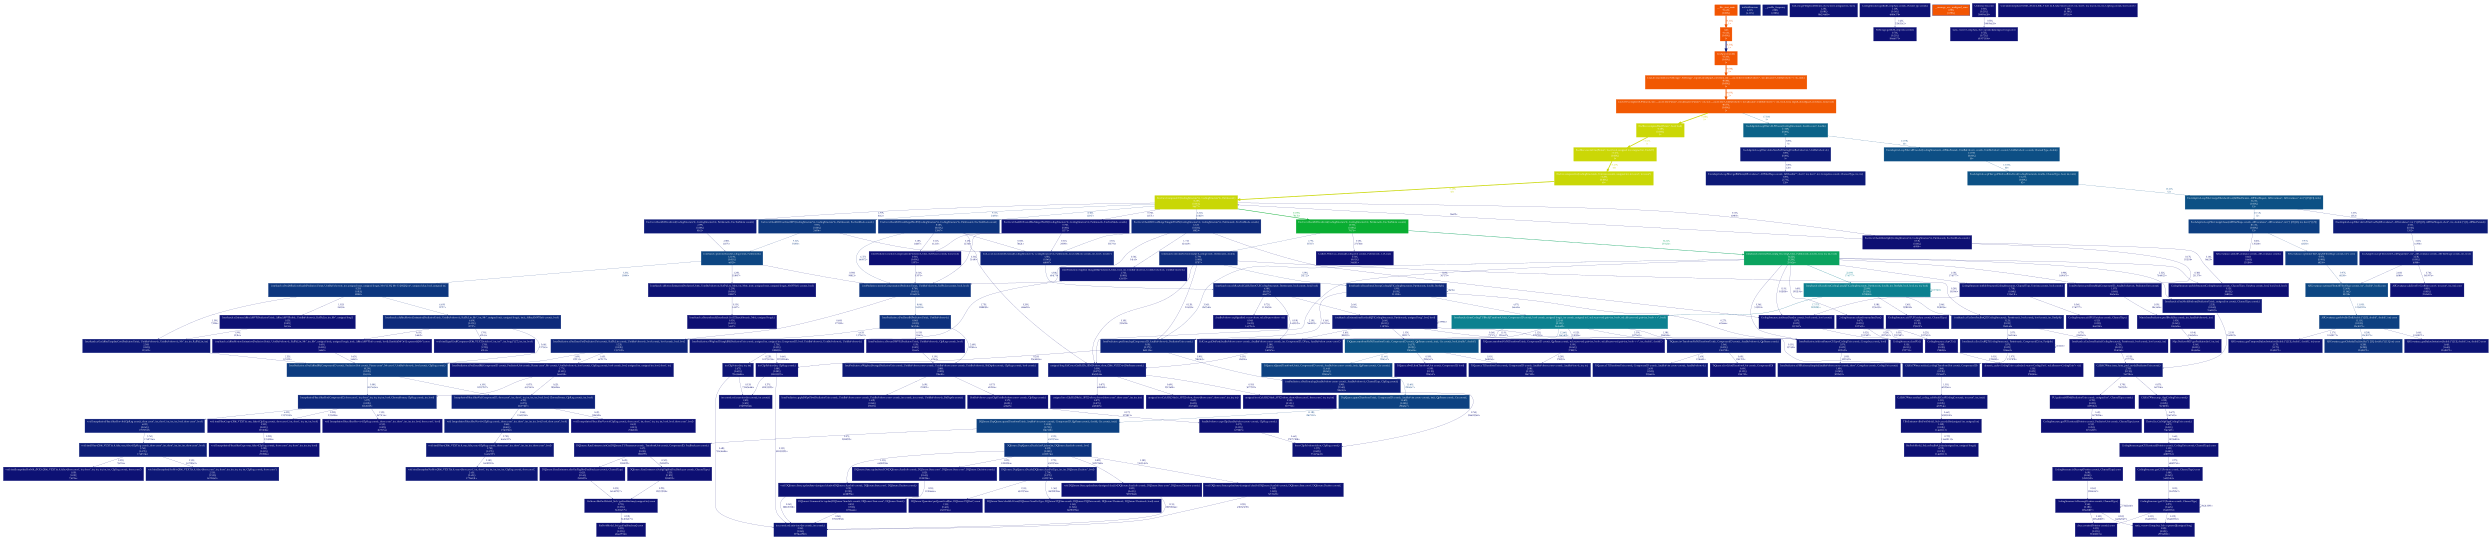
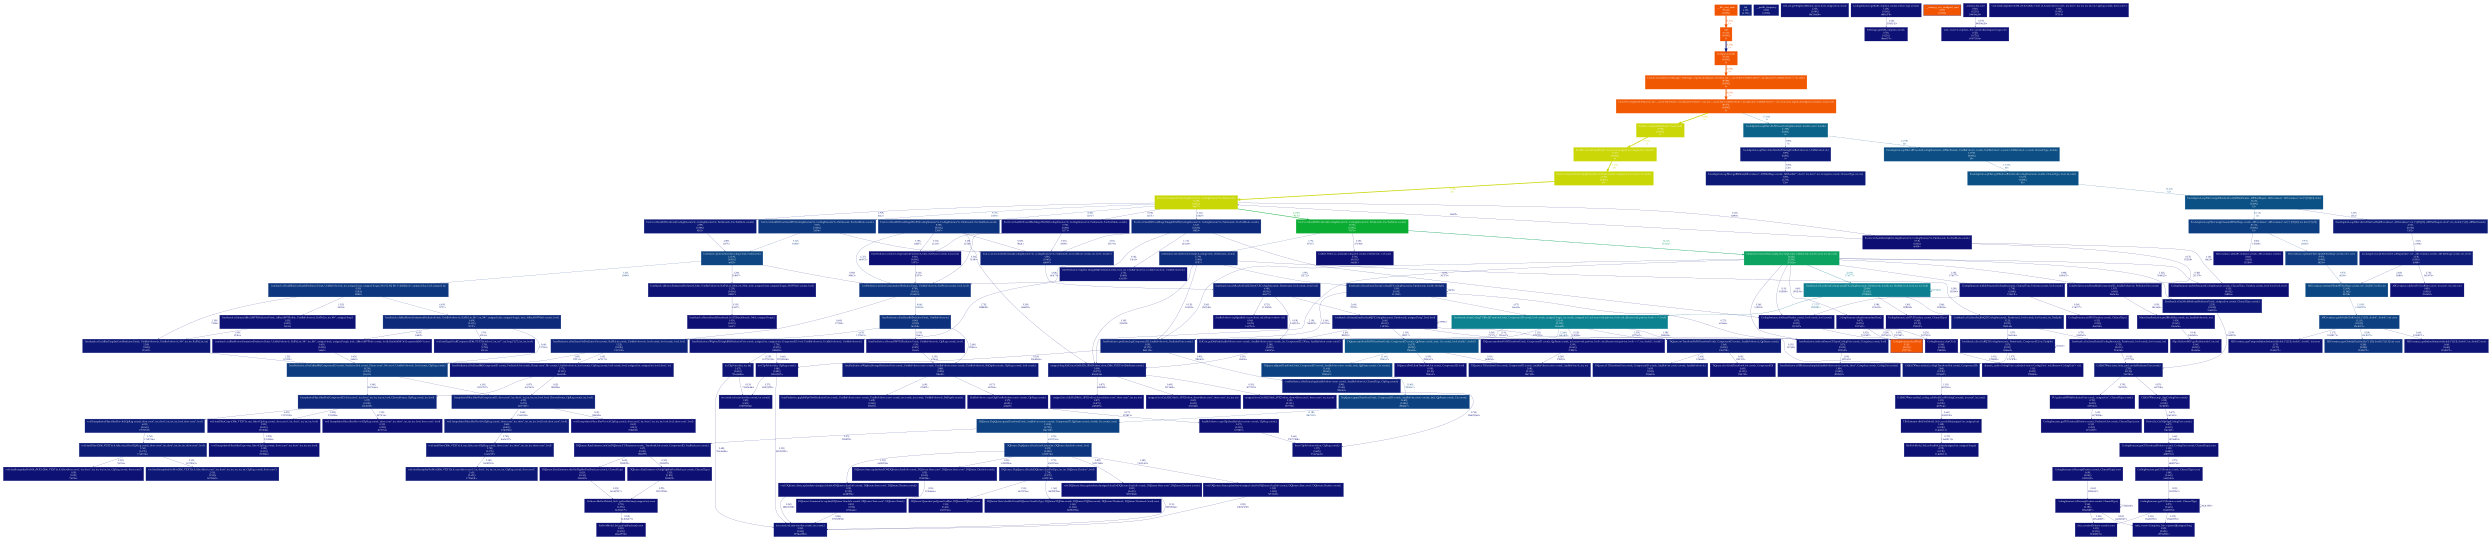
(1750, 10) -> (1746, 10)
(1907, 346) -> (1907, 346)
